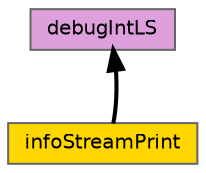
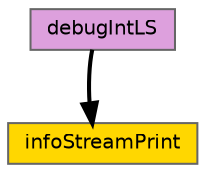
(116, 97) -> (89, 76)
